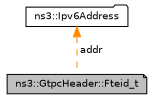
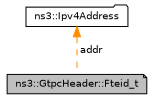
(77, 17) -> (77, 17)
